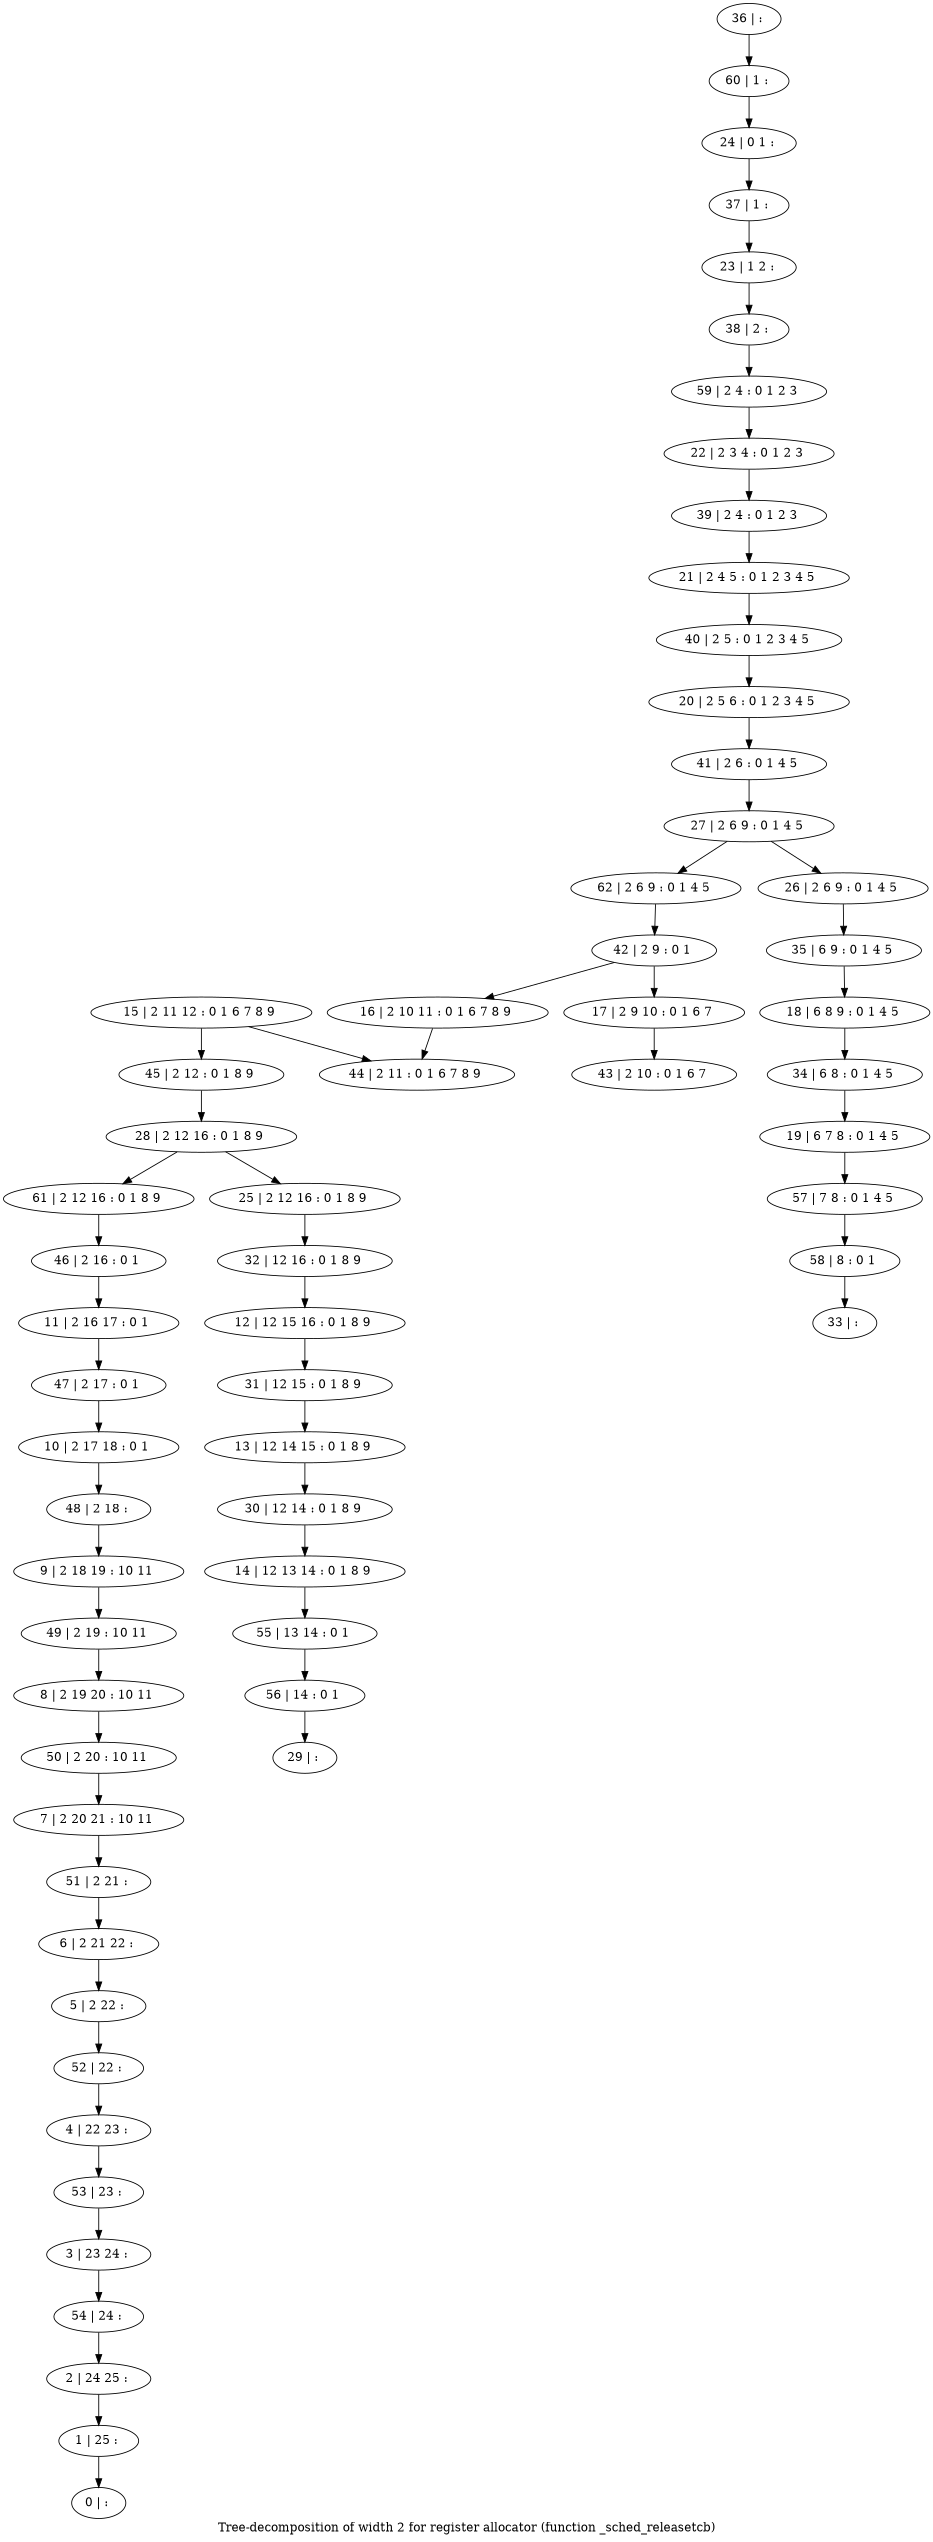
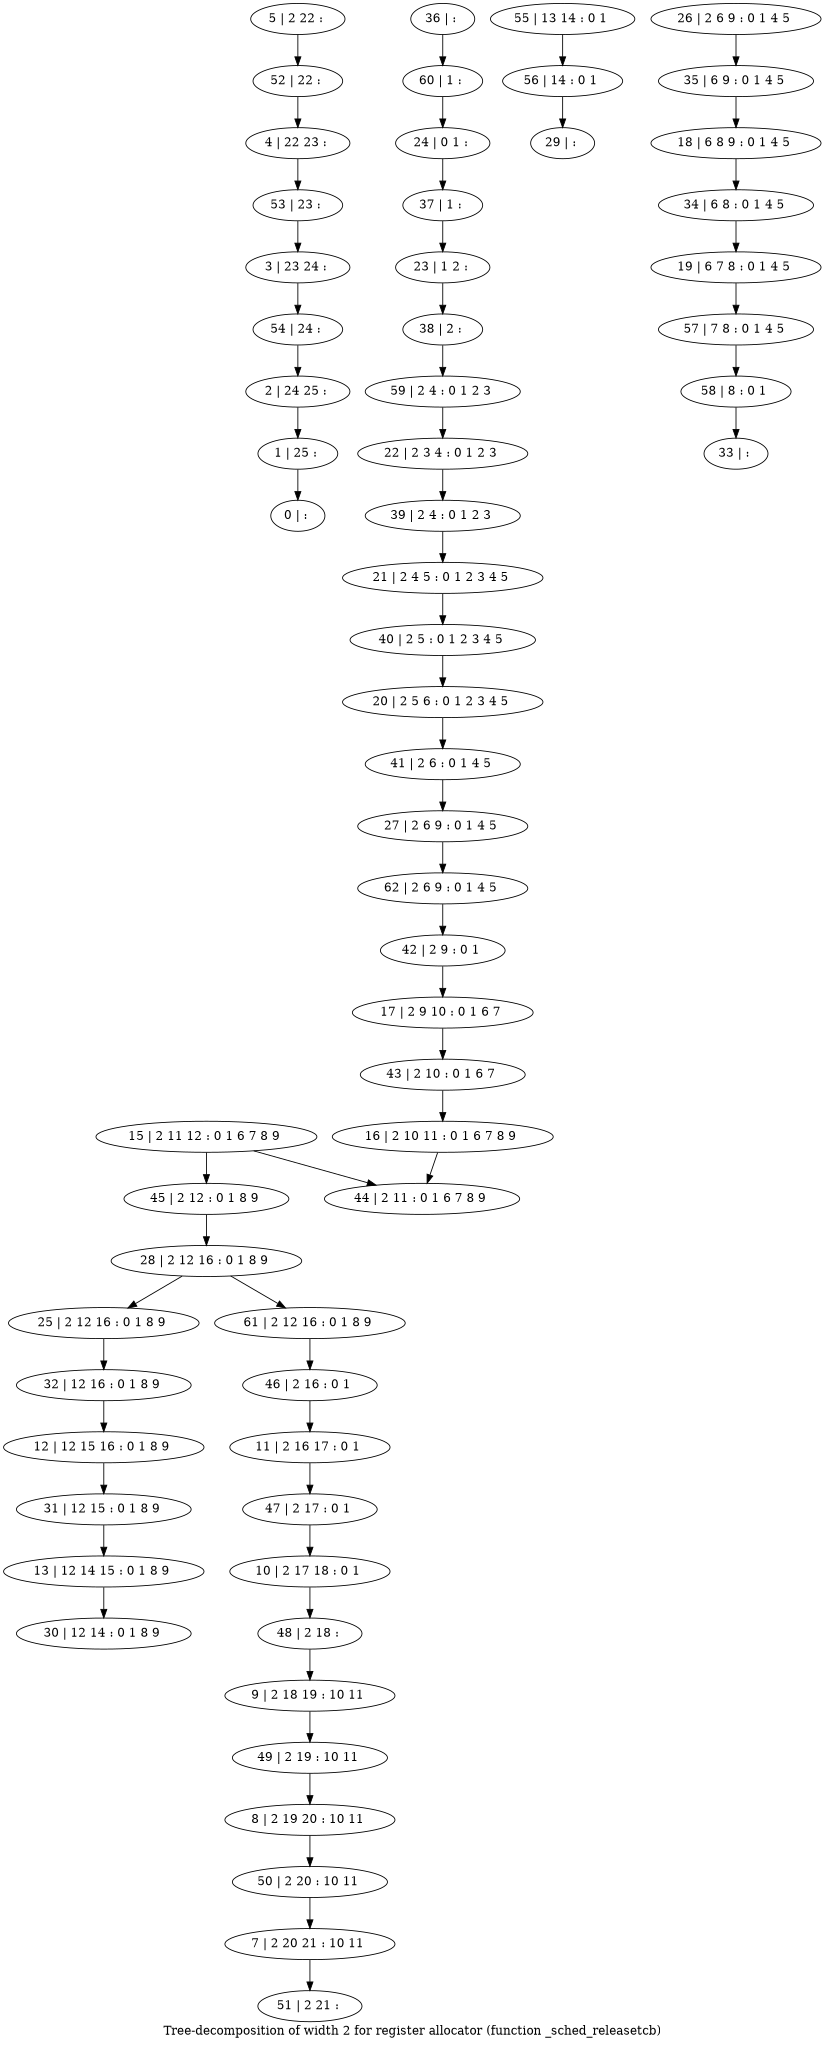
(792, 855) -> none
(554, 979) -> (443, 1101)
(305, 1571) -> none
(99, 1944) -> none
